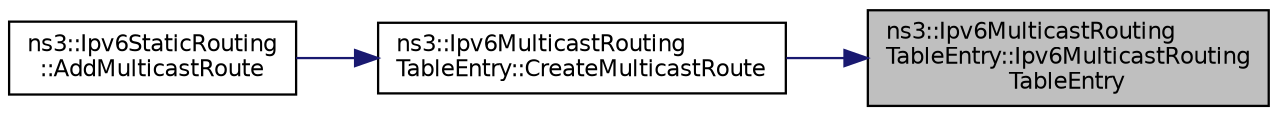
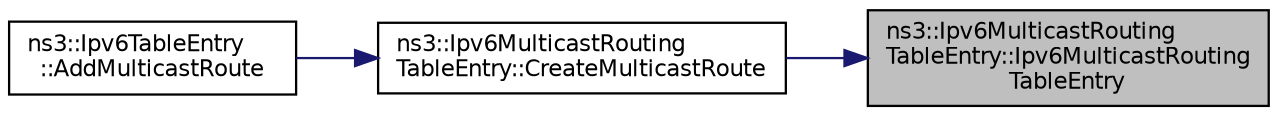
(153, 58) -> (153, 58)
